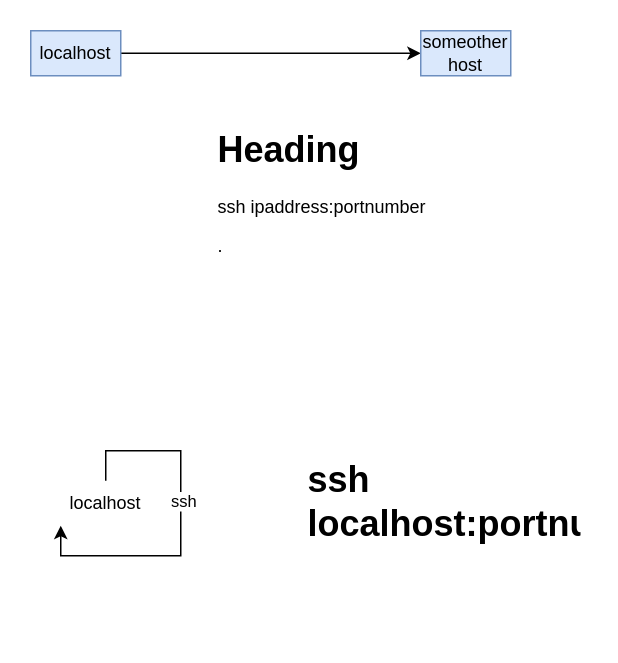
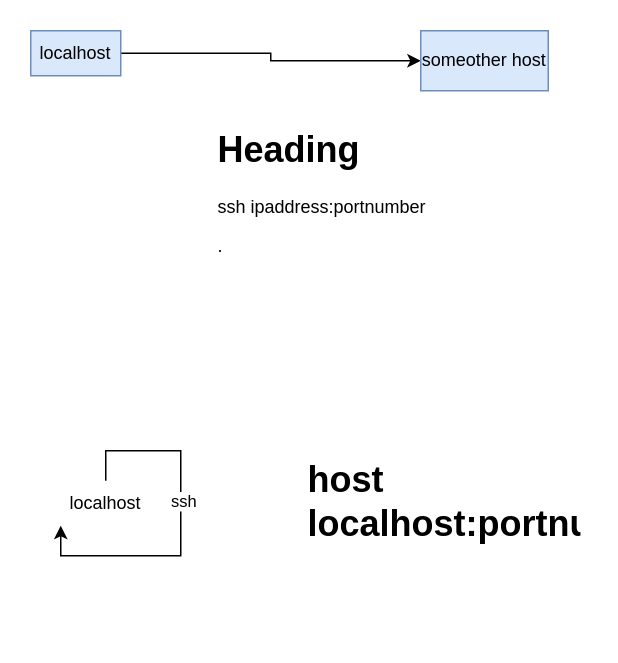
(466, 53) -> (485, 61)
(420, 447) -> (425, 447)
